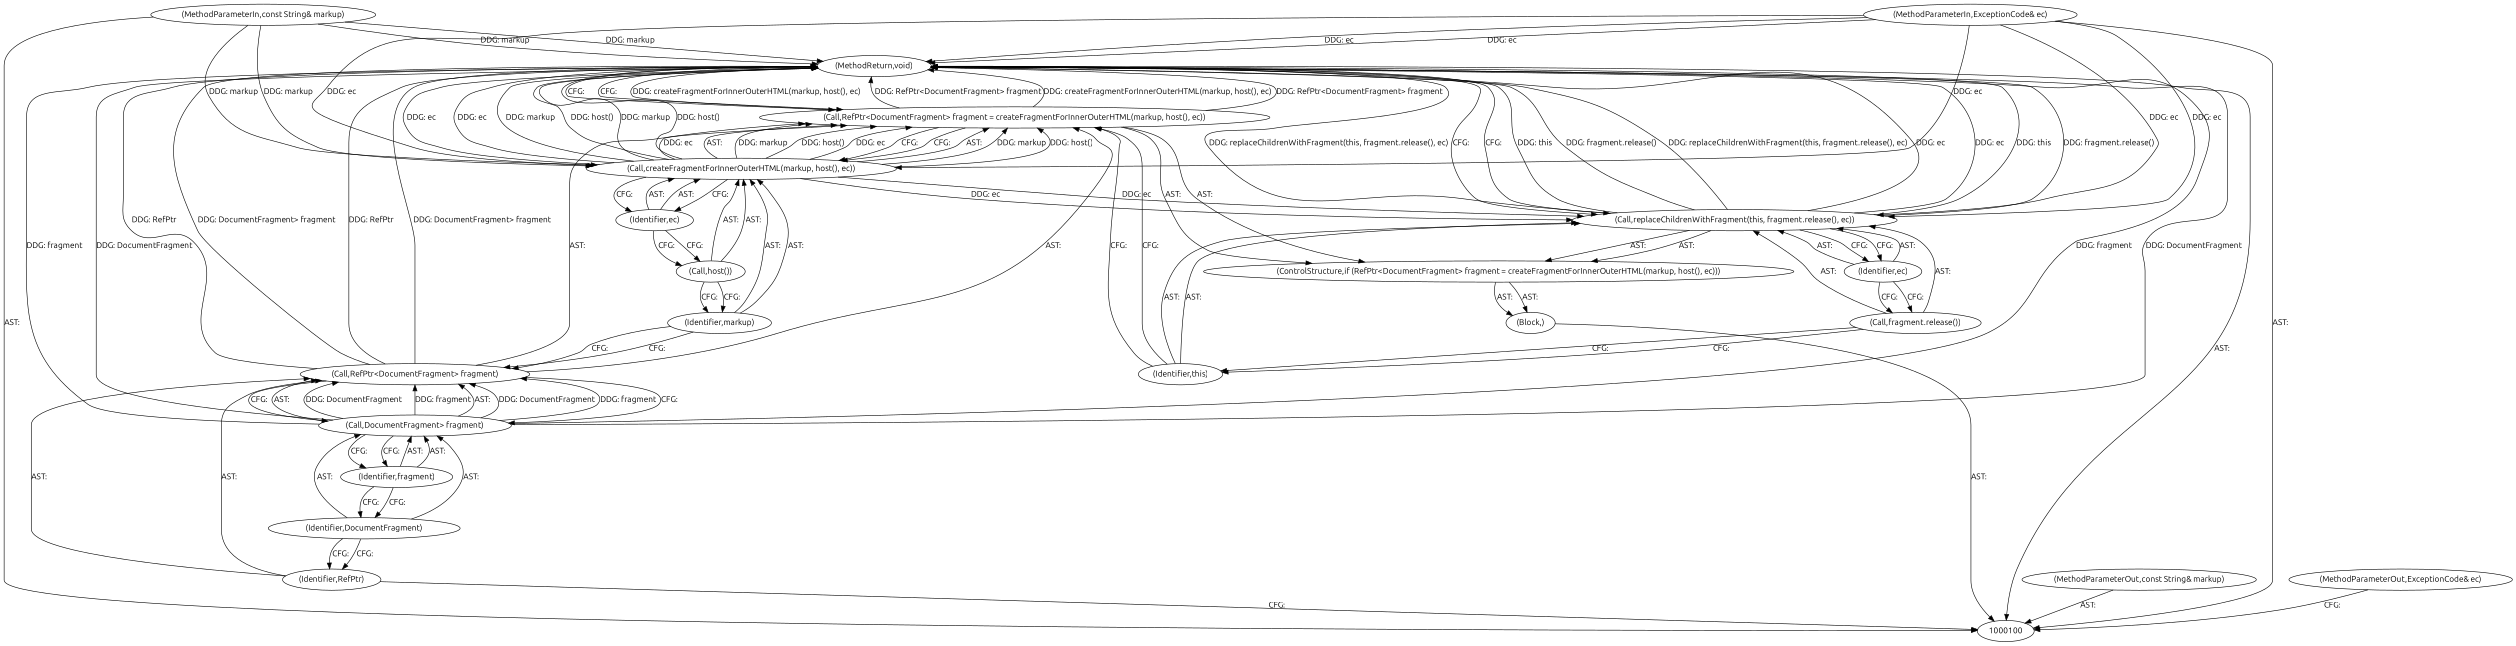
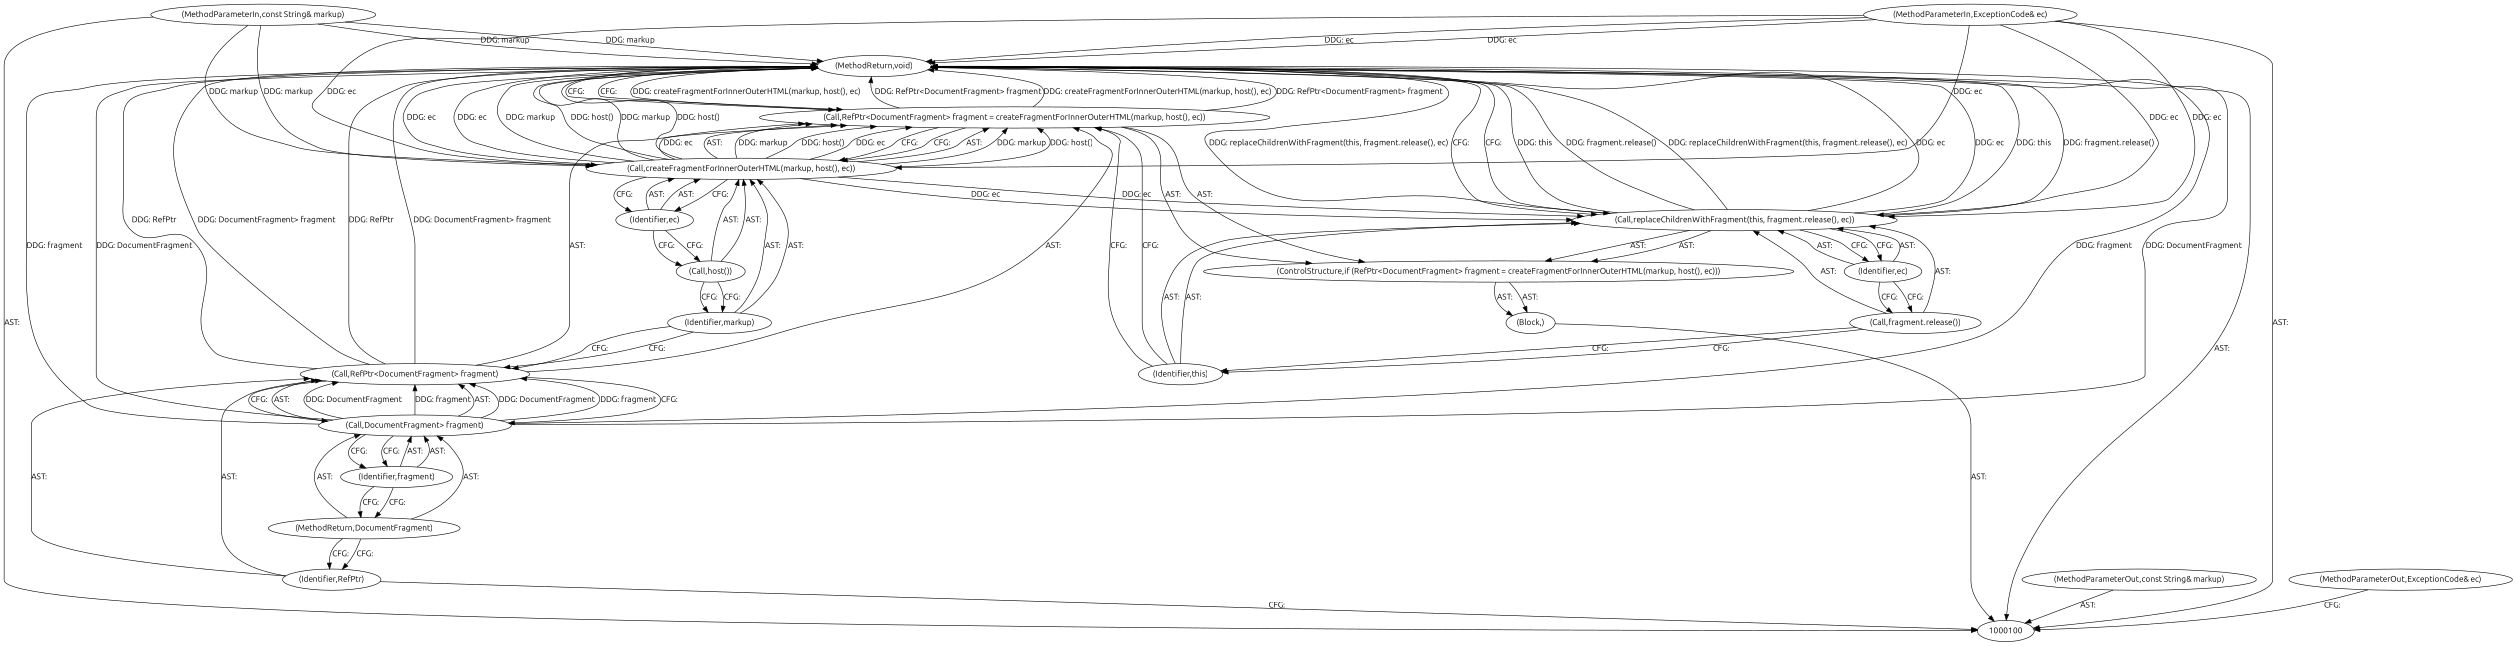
(364, 528) -> (364, 528)
